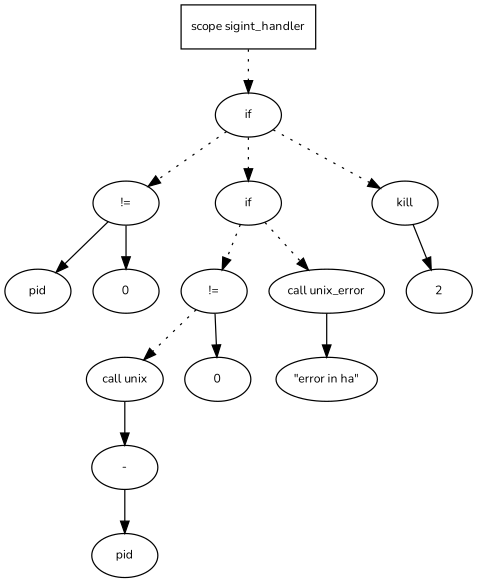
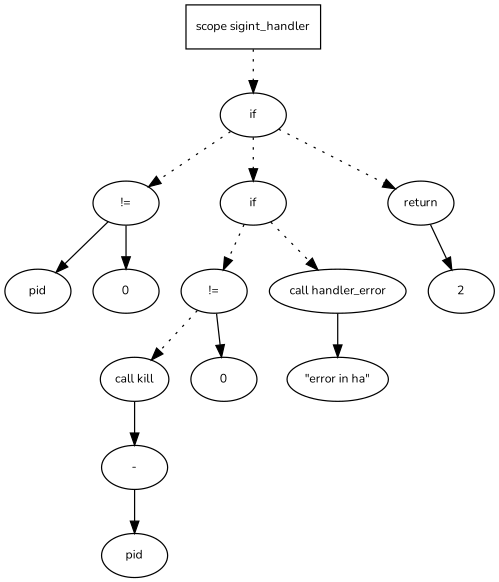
(405, 203) -> (421, 203)
(327, 291) -> (338, 291)
(125, 379) -> (135, 379)
